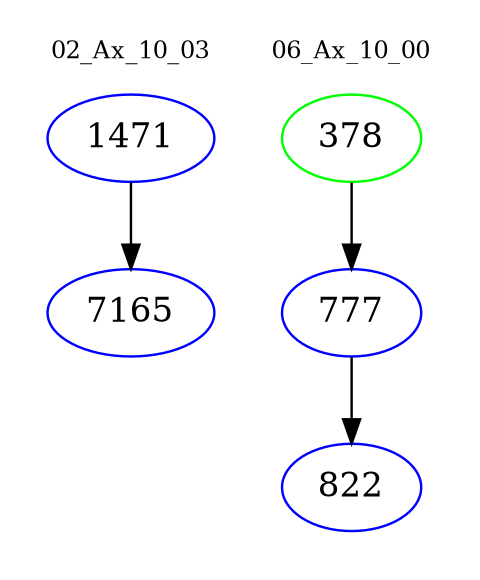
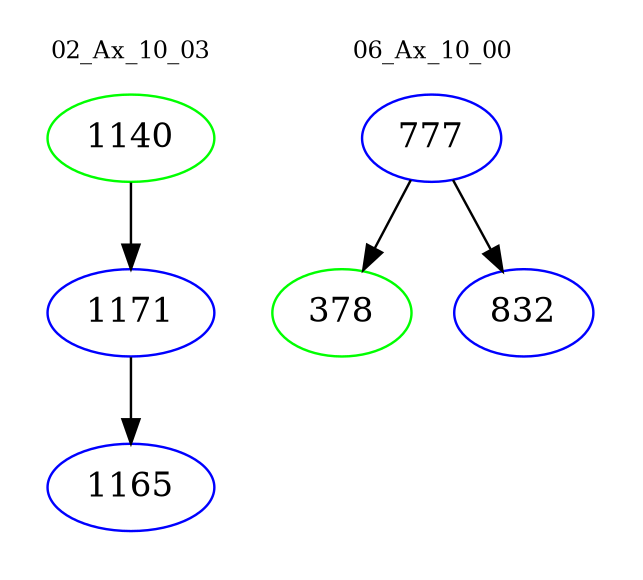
none -> (131, 138)
(131, 138) -> (131, 313)
(352, 214) -> (393, 214)
(131, 313) -> (131, 487)
(352, 487) -> (524, 313)
